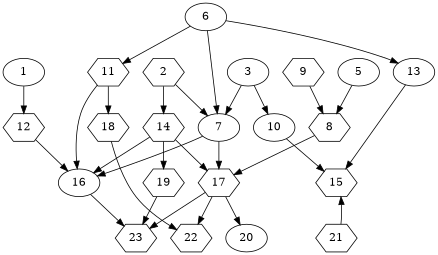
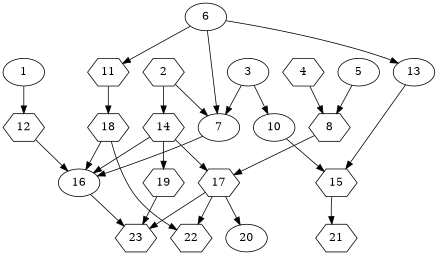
(303, 72) -> (303, 72)
(79, 121) -> (95, 152)
(219, 151) -> none
(342, 214) -> (331, 207)
